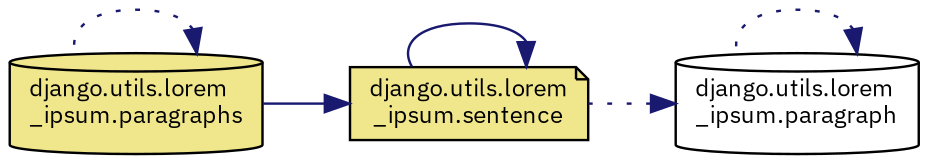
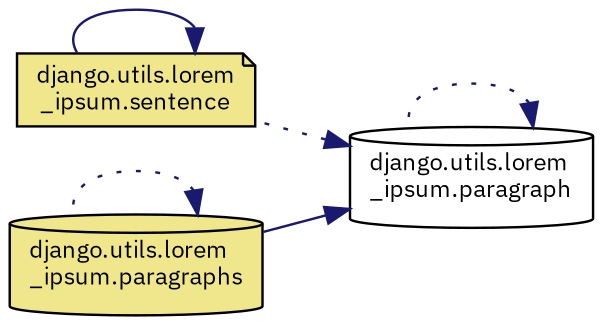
(294, 104) -> (294, 224)
